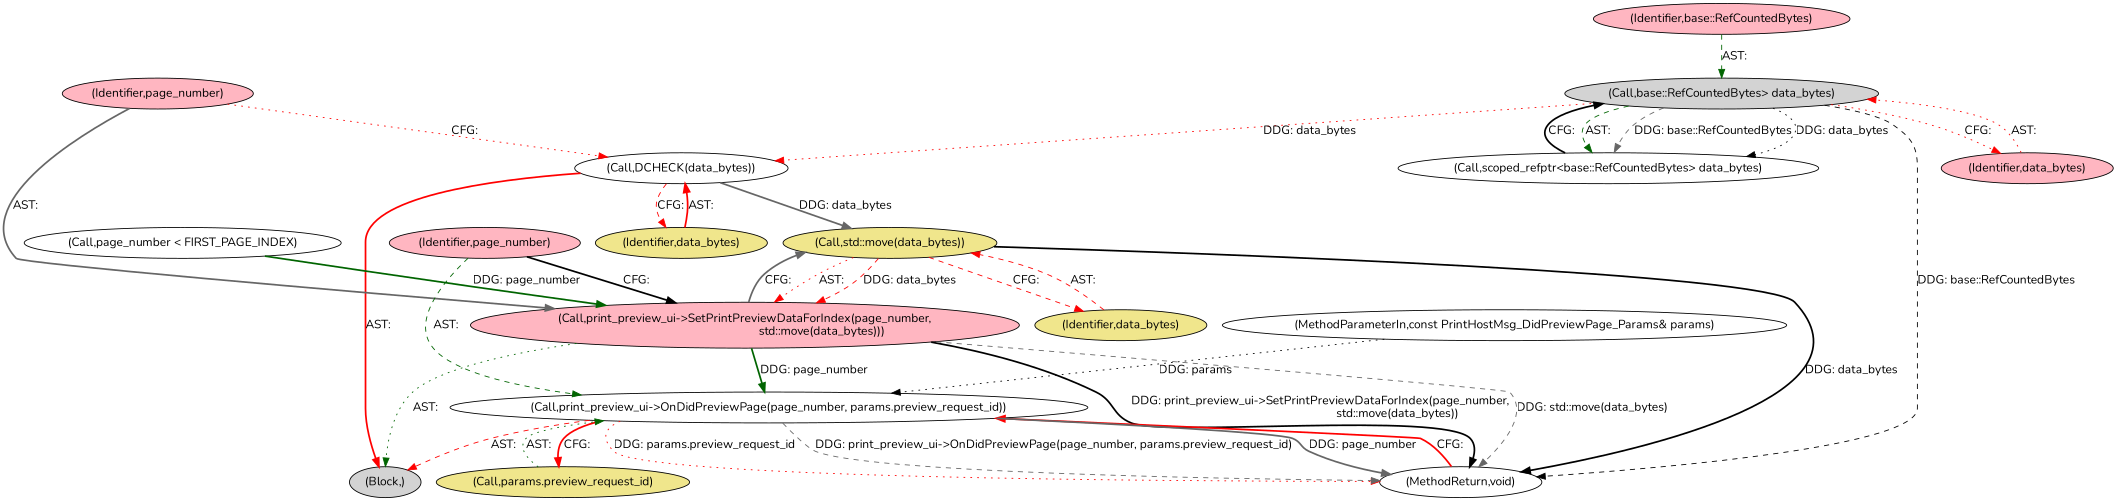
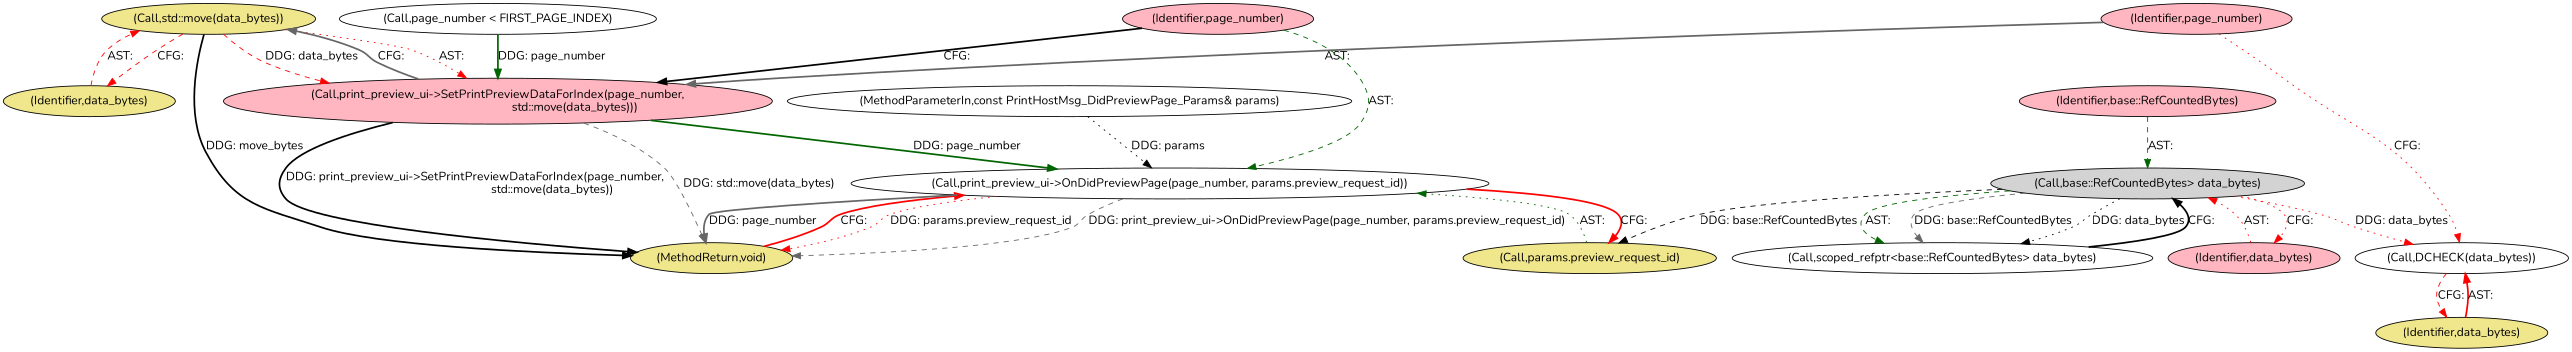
(782, 204) -> none
(1852, 370) -> (255, 146)
(1911, 416) -> (1812, 200)
(385, 482) -> none
(1461, 482) -> (712, 258)
